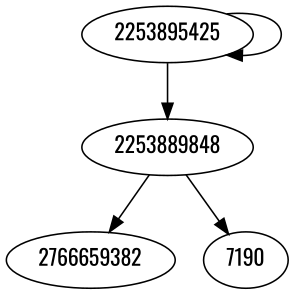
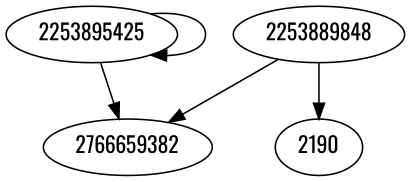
(168, 83) -> (107, 83)
(246, 260) -> (319, 147)
